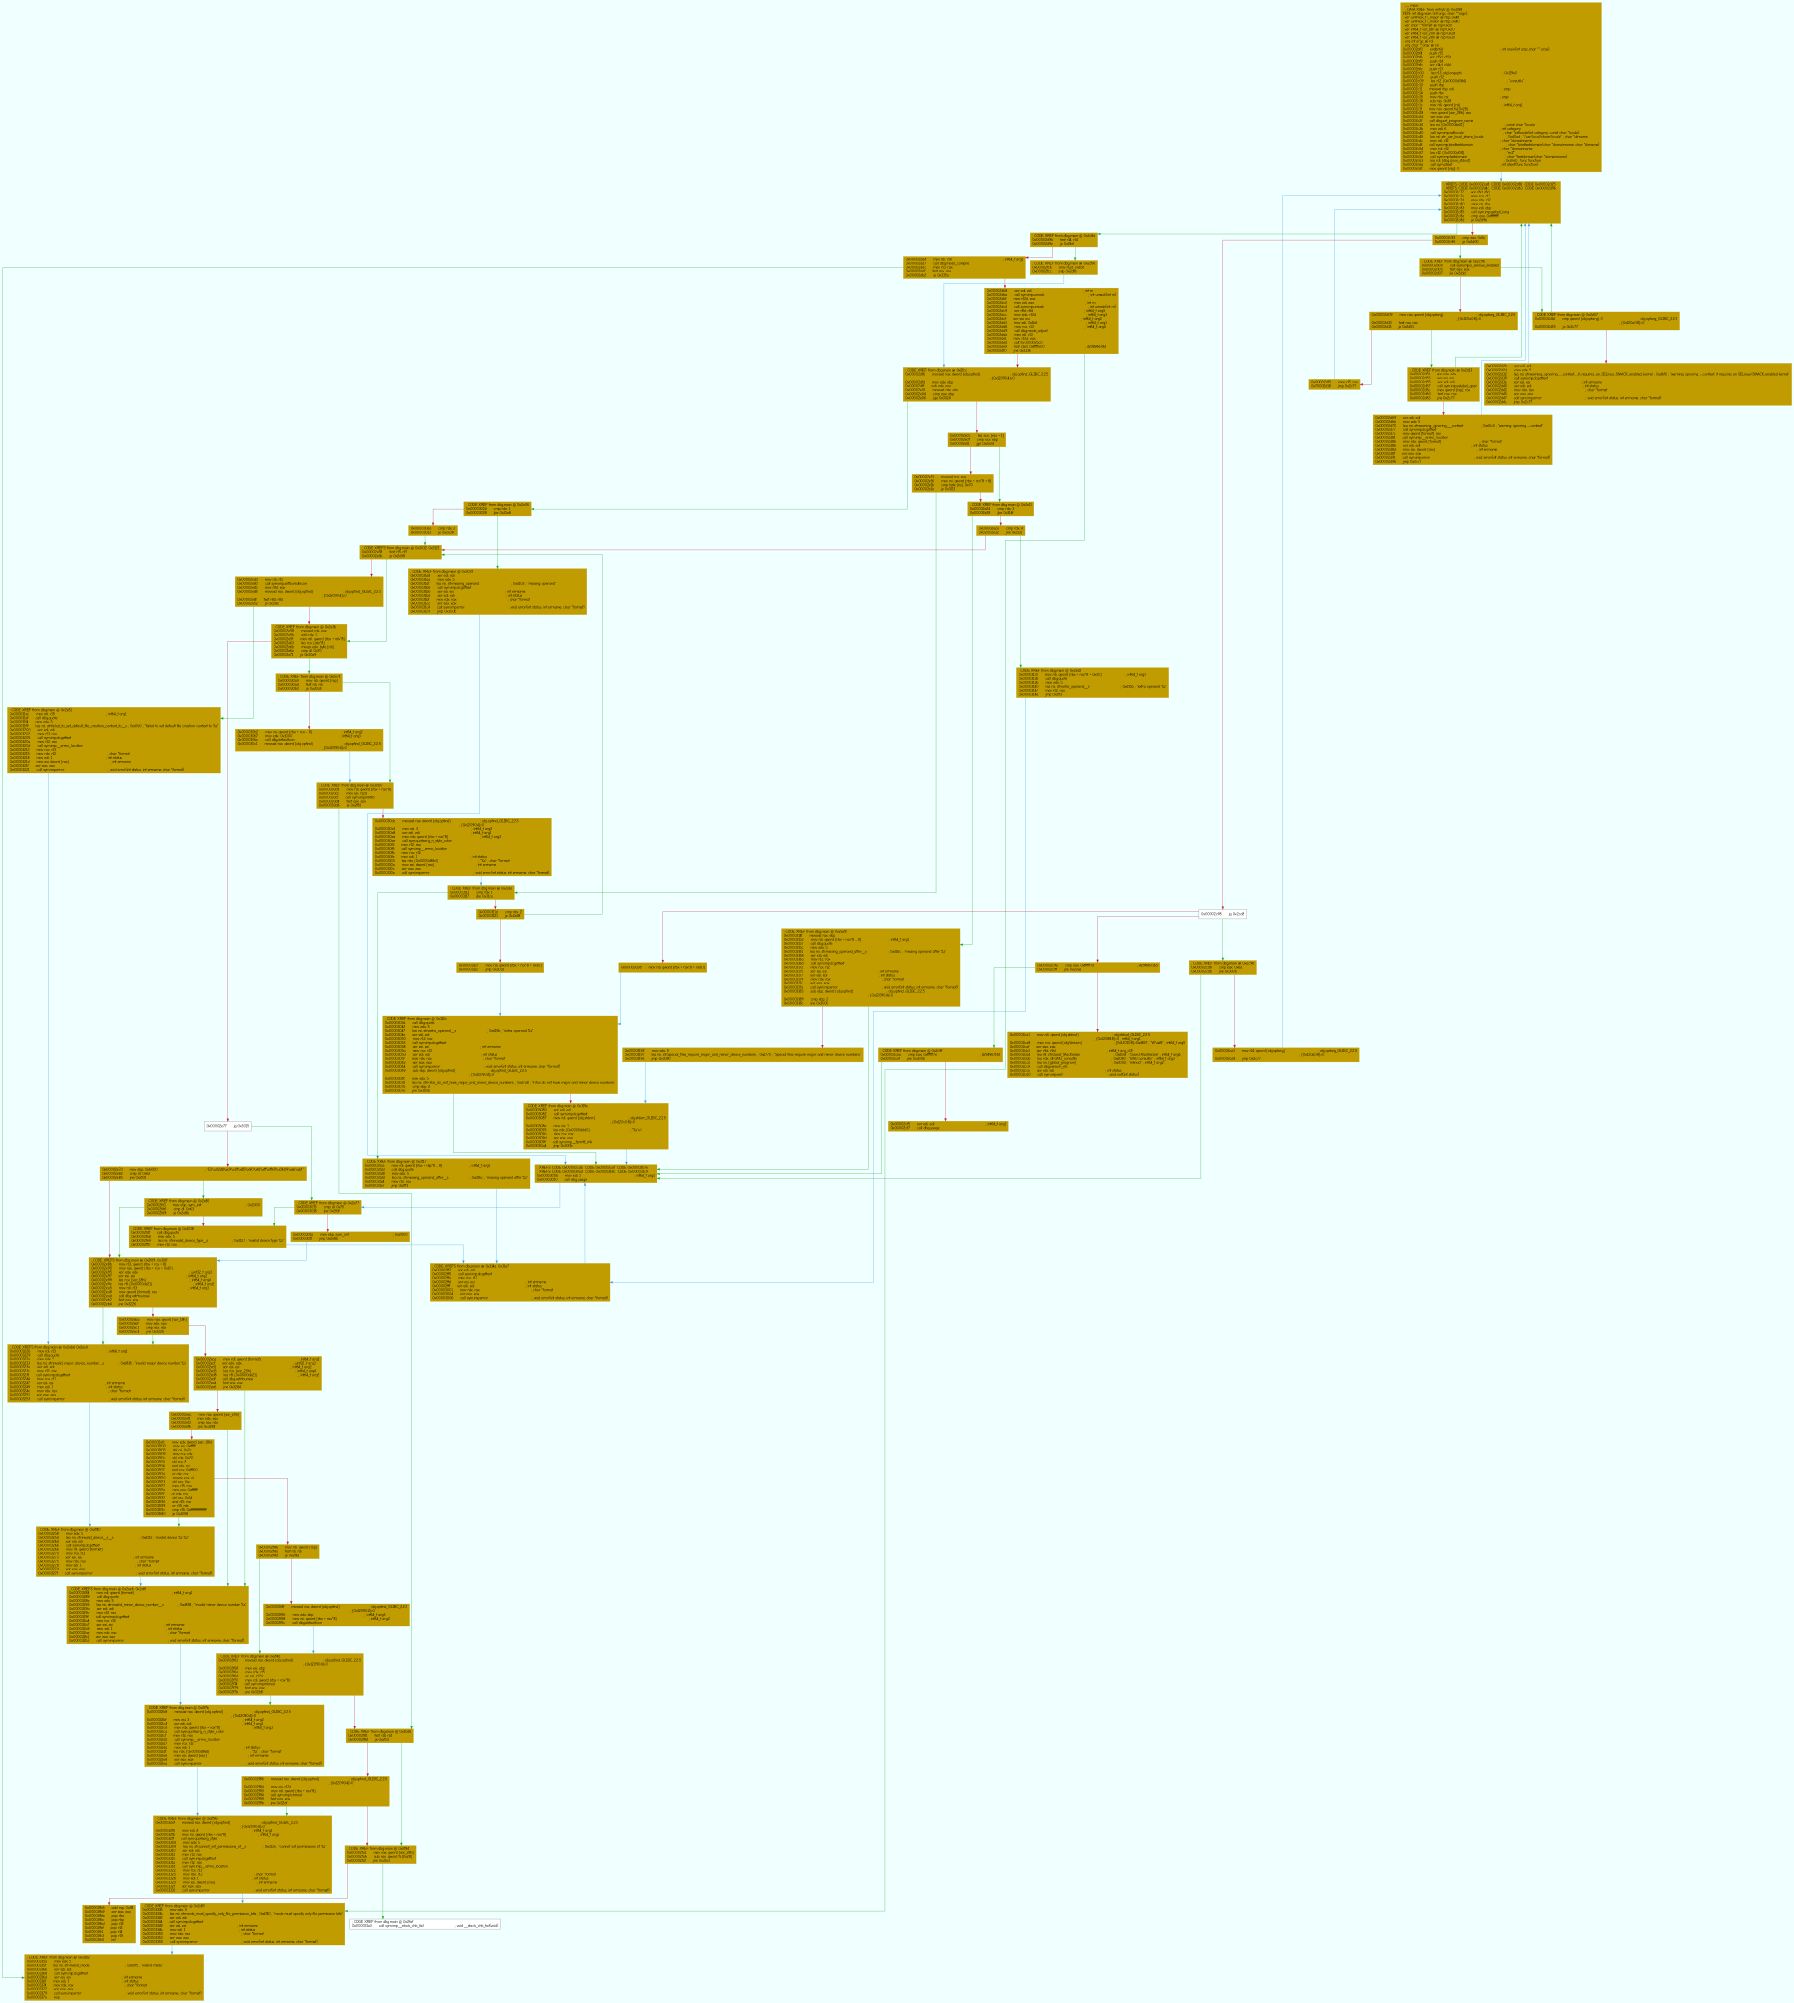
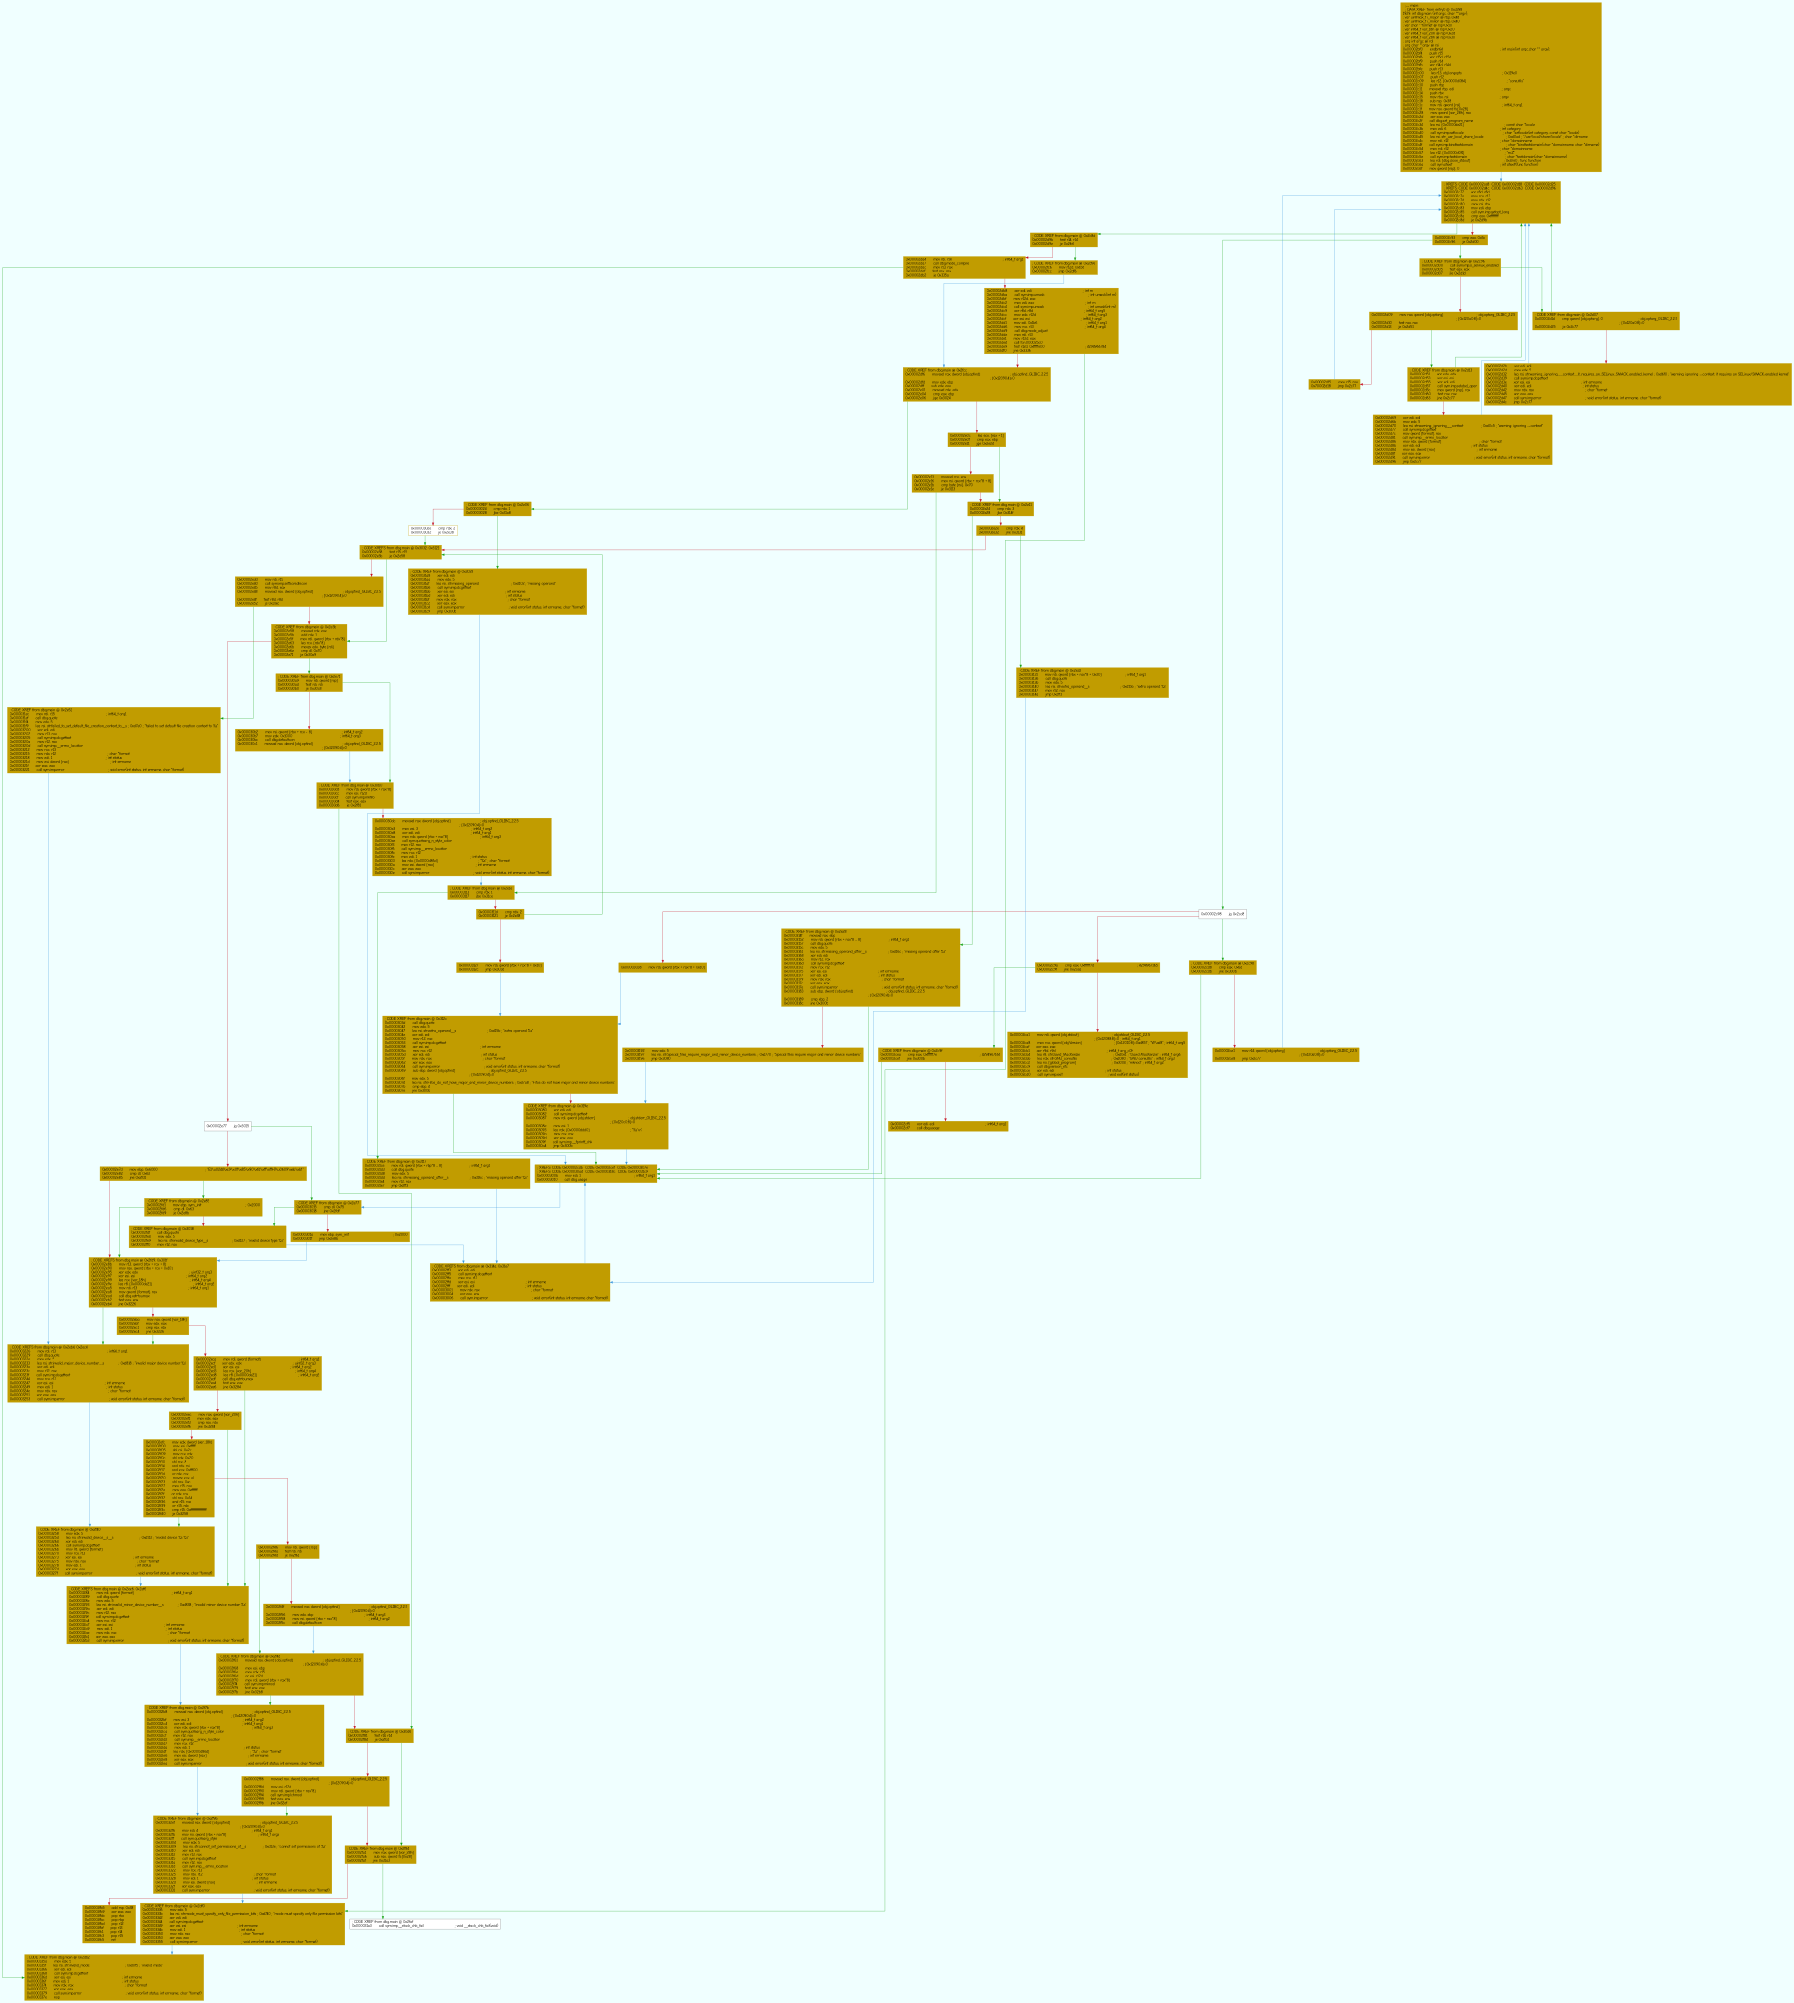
(1223, 468) -> (1223, 468)
(433, 531) -> (433, 531)
(1001, 531) -> (1001, 531)
